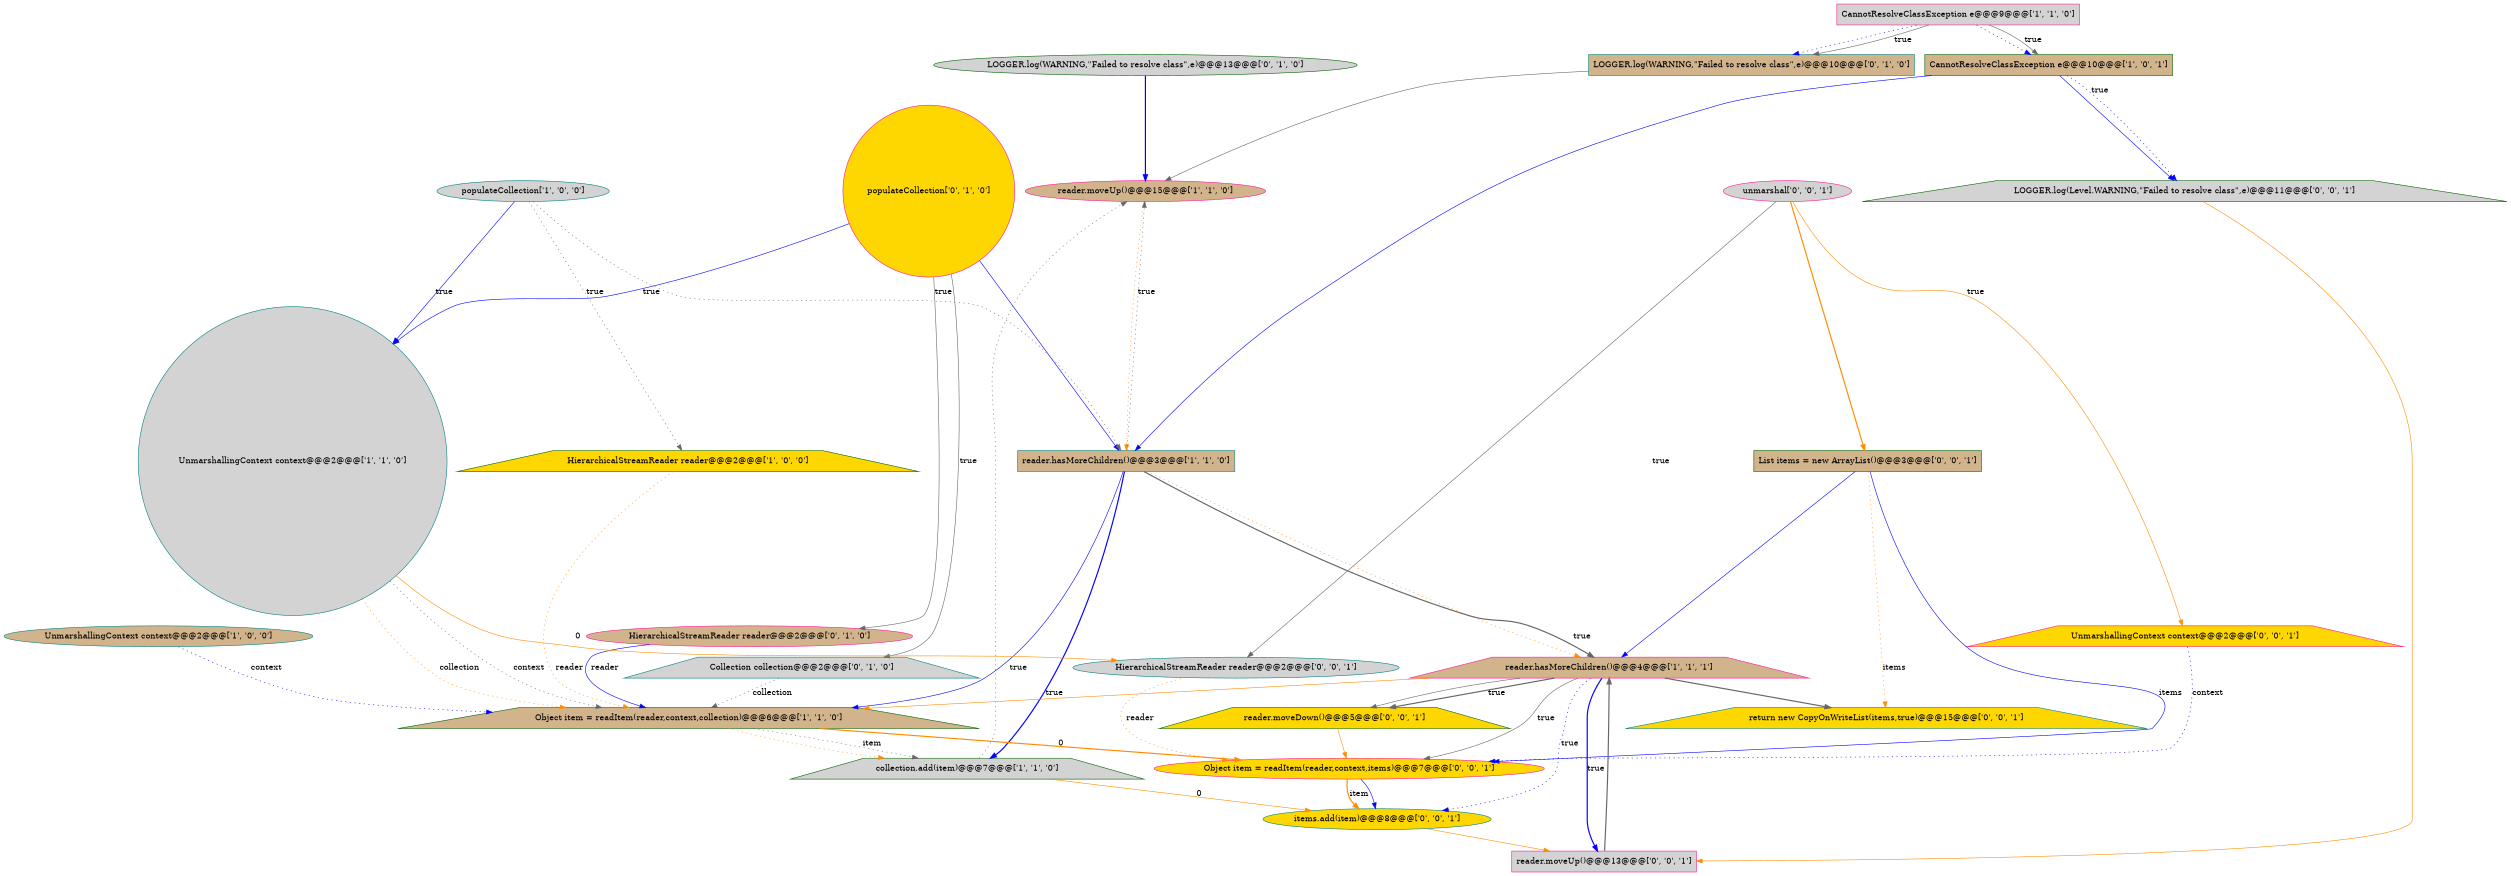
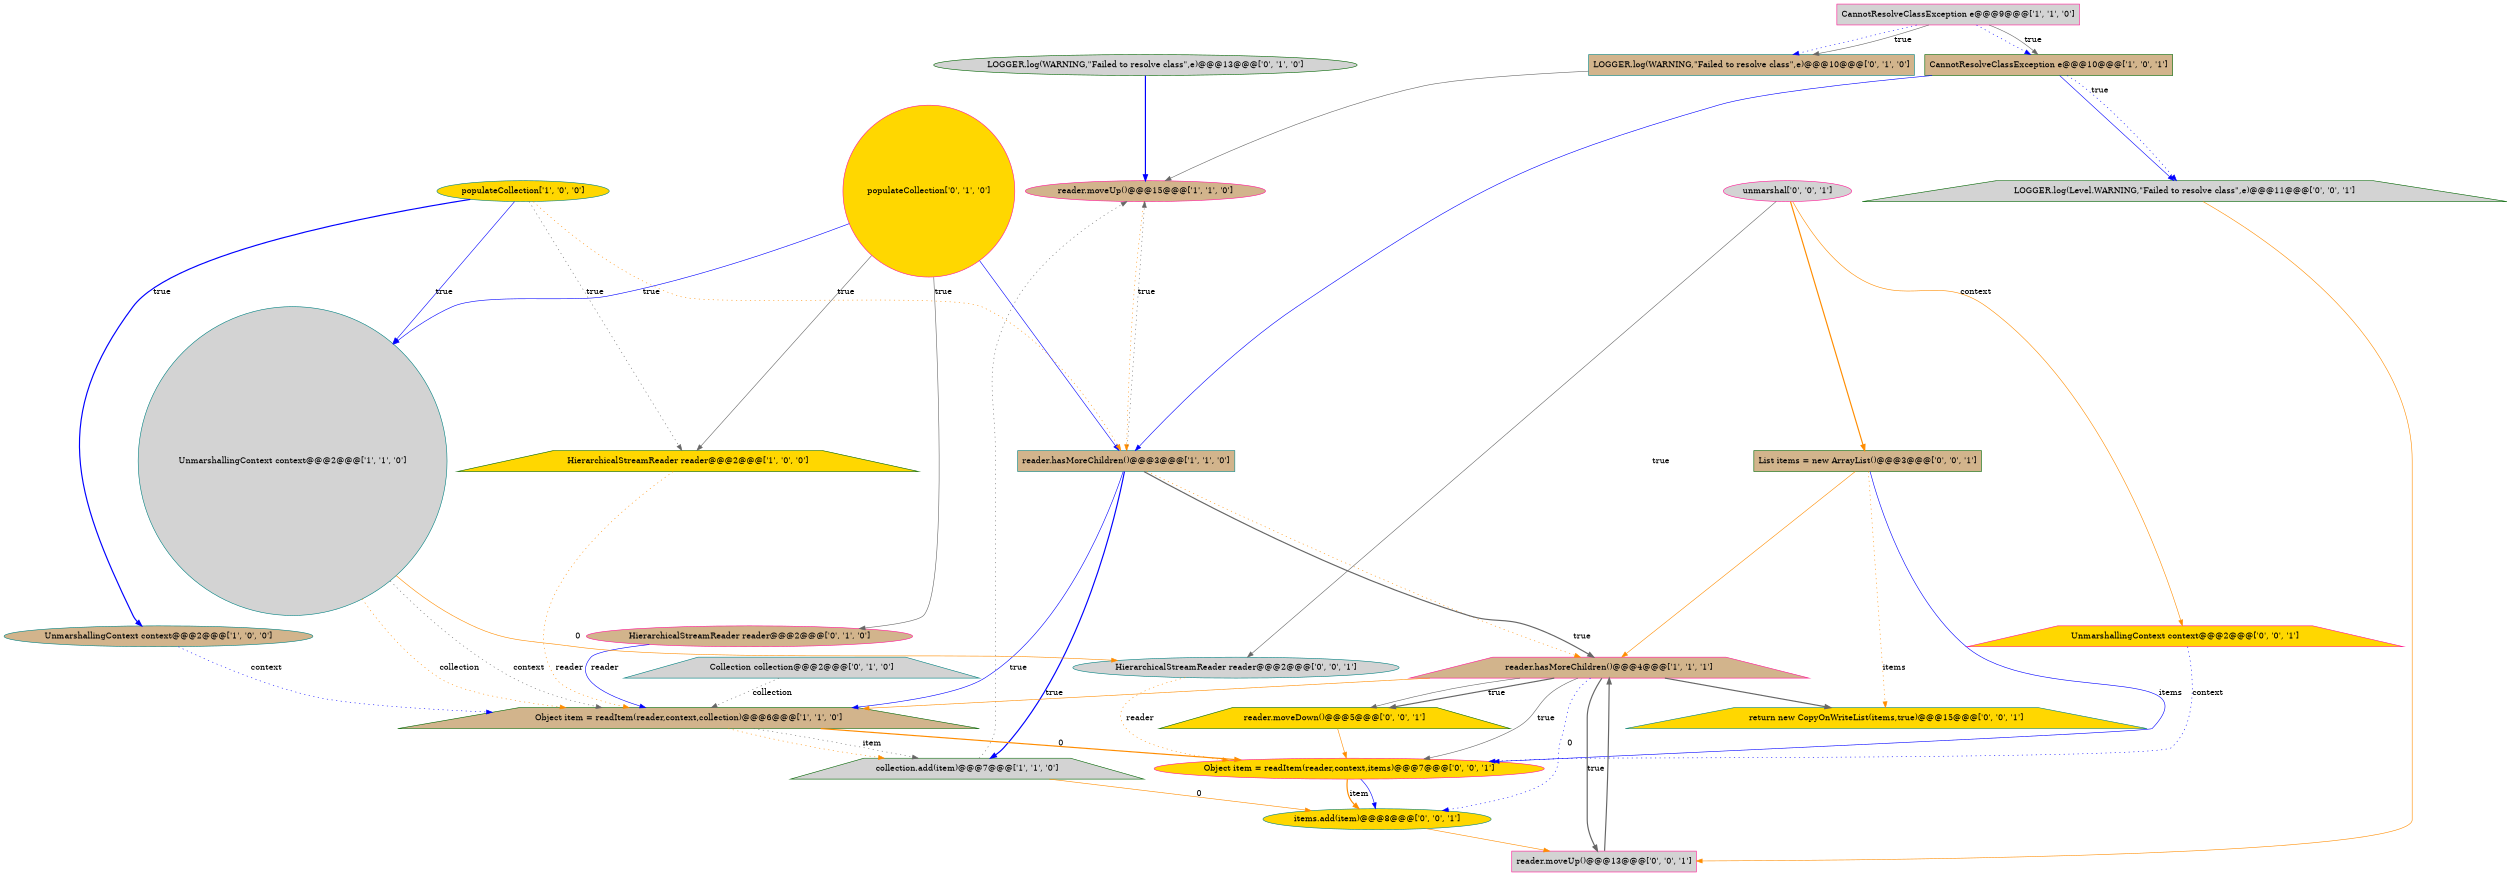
(523, 191) -> (523, 191)
(1976, 292) -> (1976, 292)
none -> (140, 300)
(841, 300) -> (841, 300)
(958, 480) -> (786, 351)
(1741, 562) -> (1741, 562)
(1570, 743) -> (1570, 743)
(1587, 765) -> (1587, 765)
